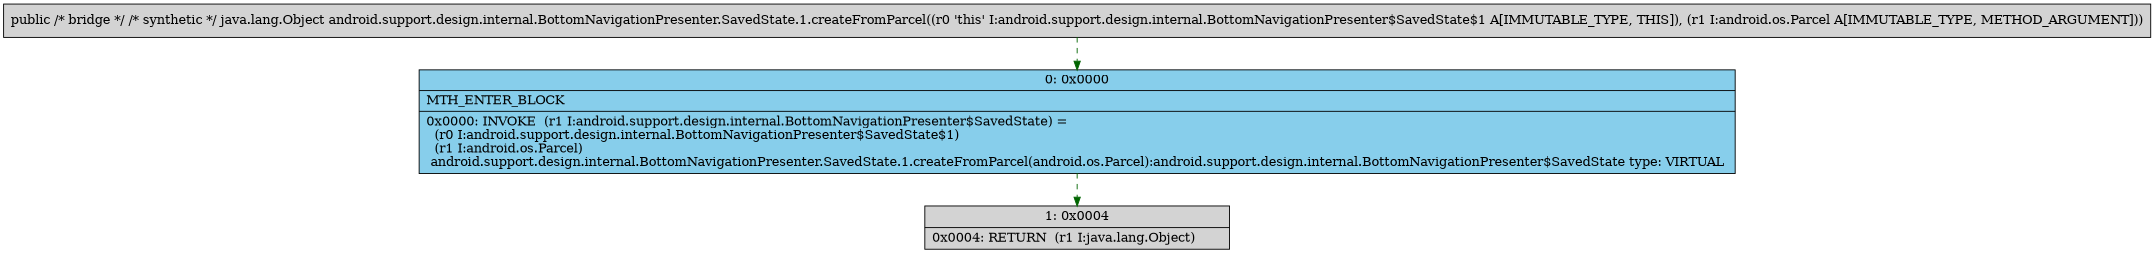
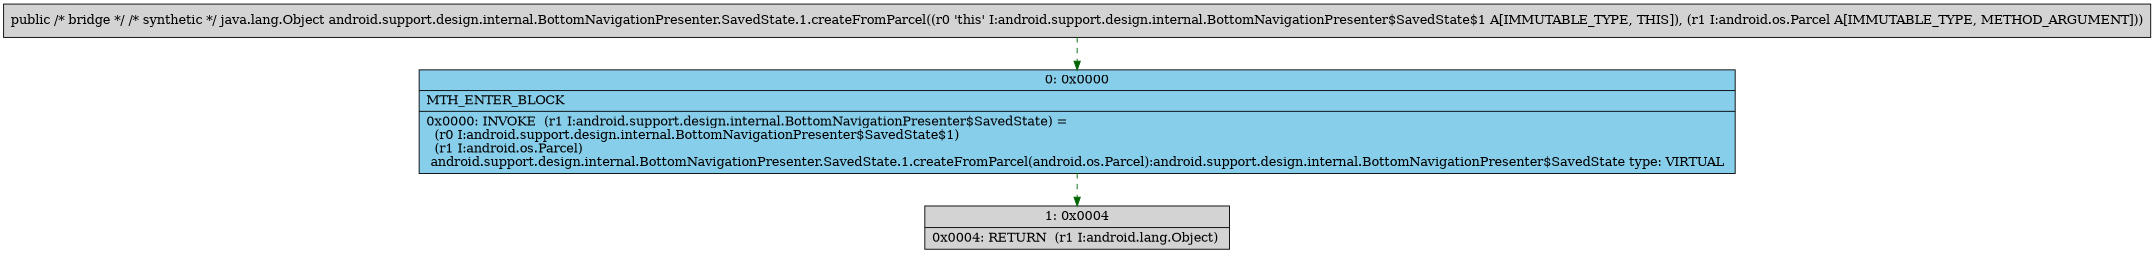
(1066, 238) -> (1077, 238)
